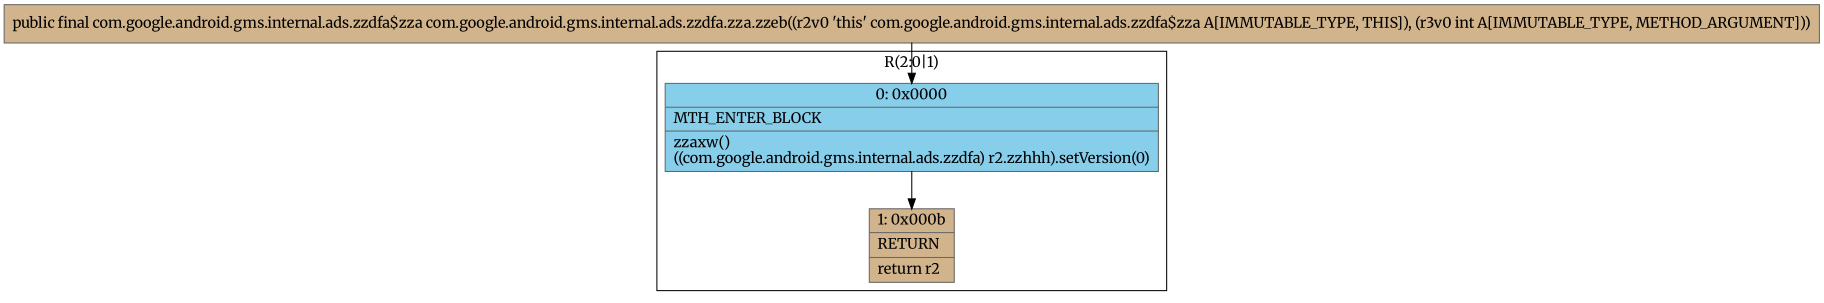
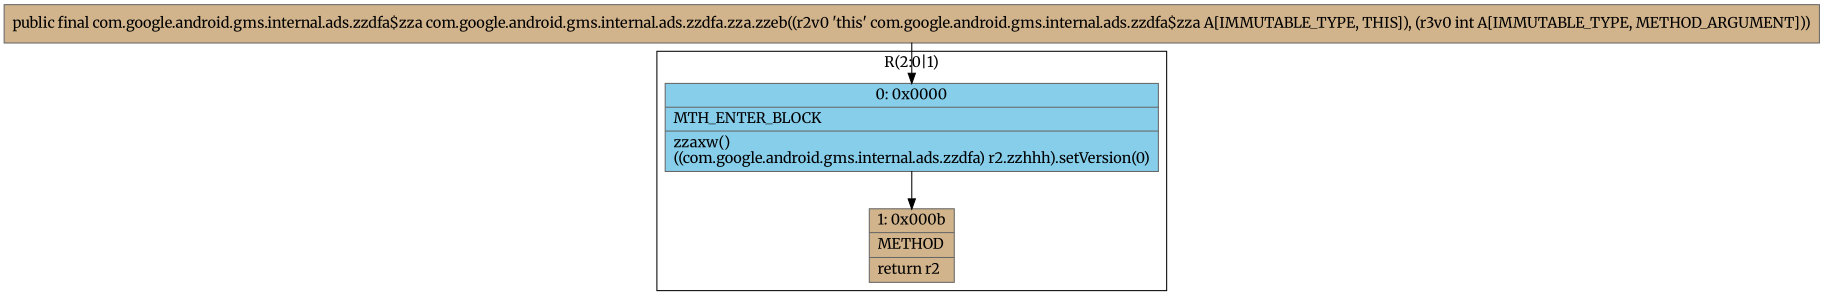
(909, 245) -> (911, 245)
